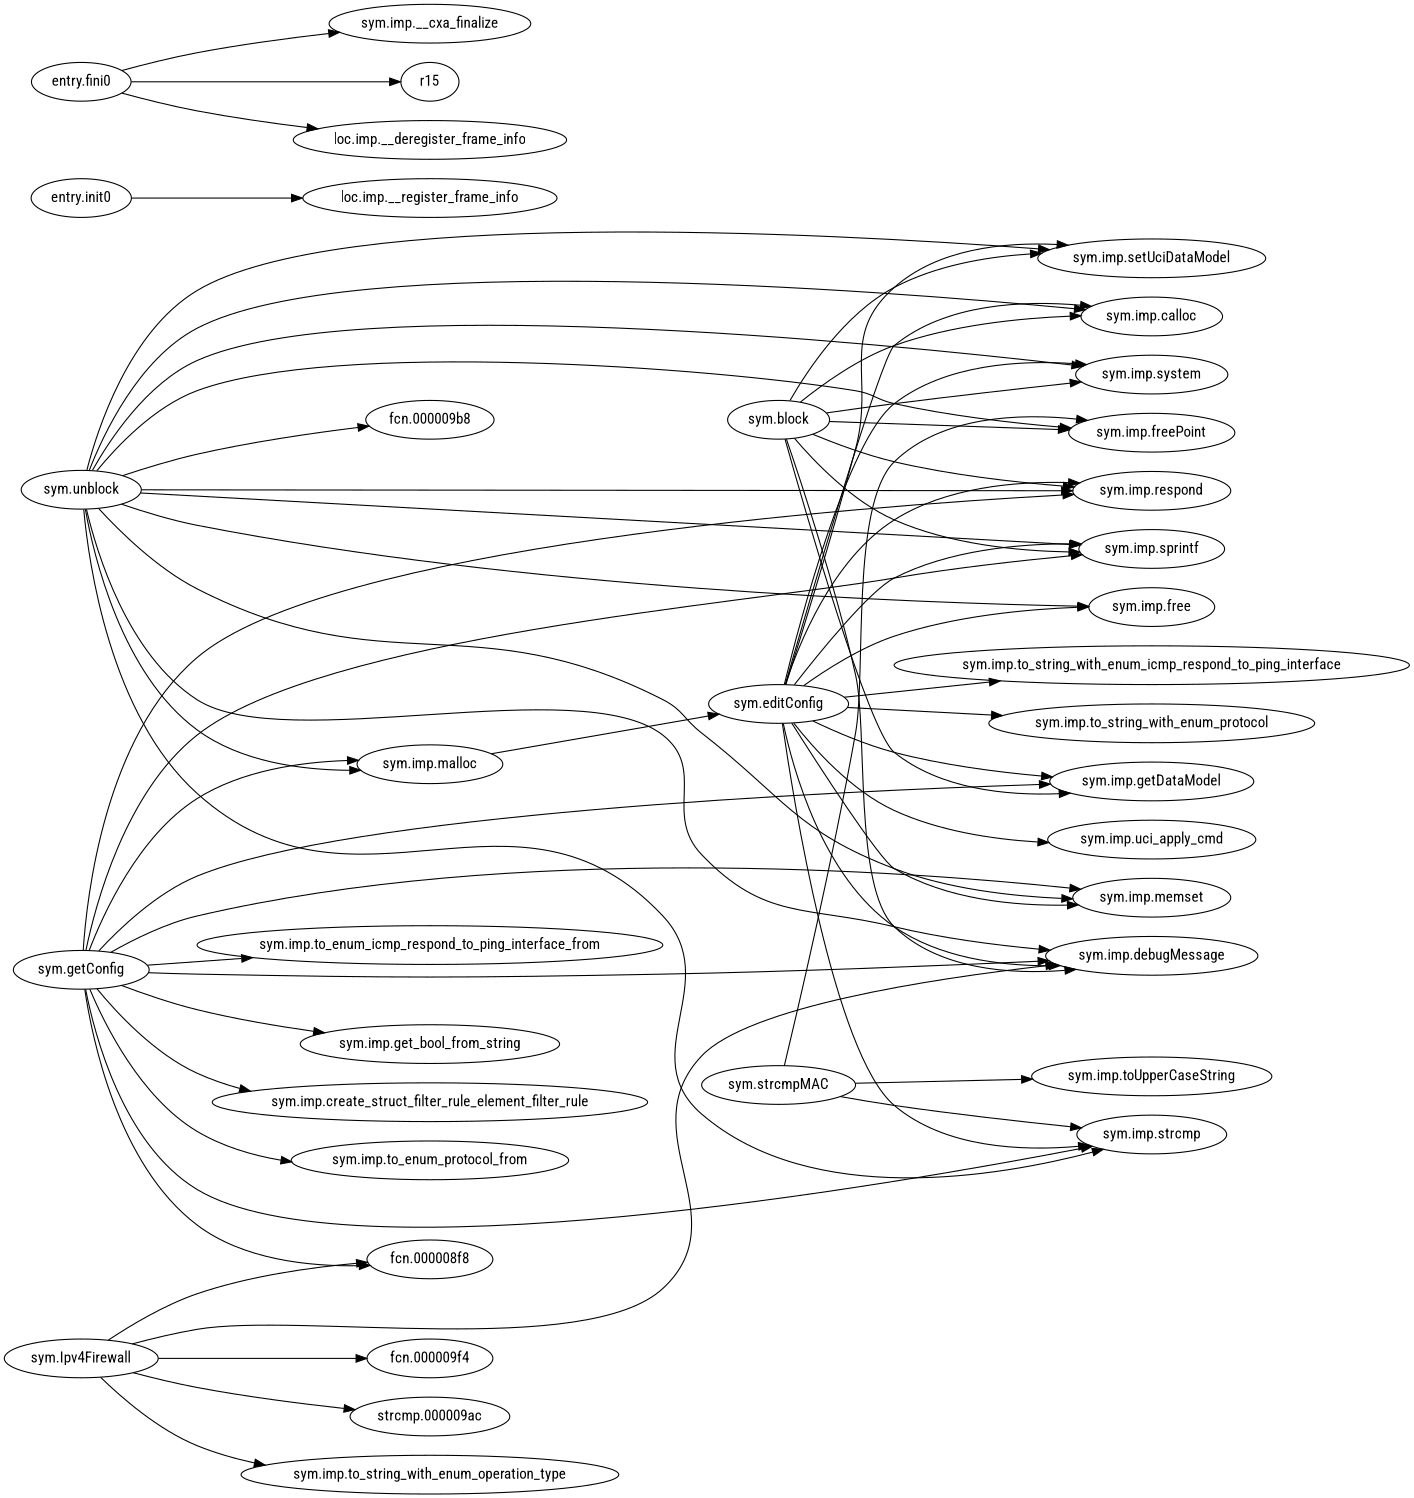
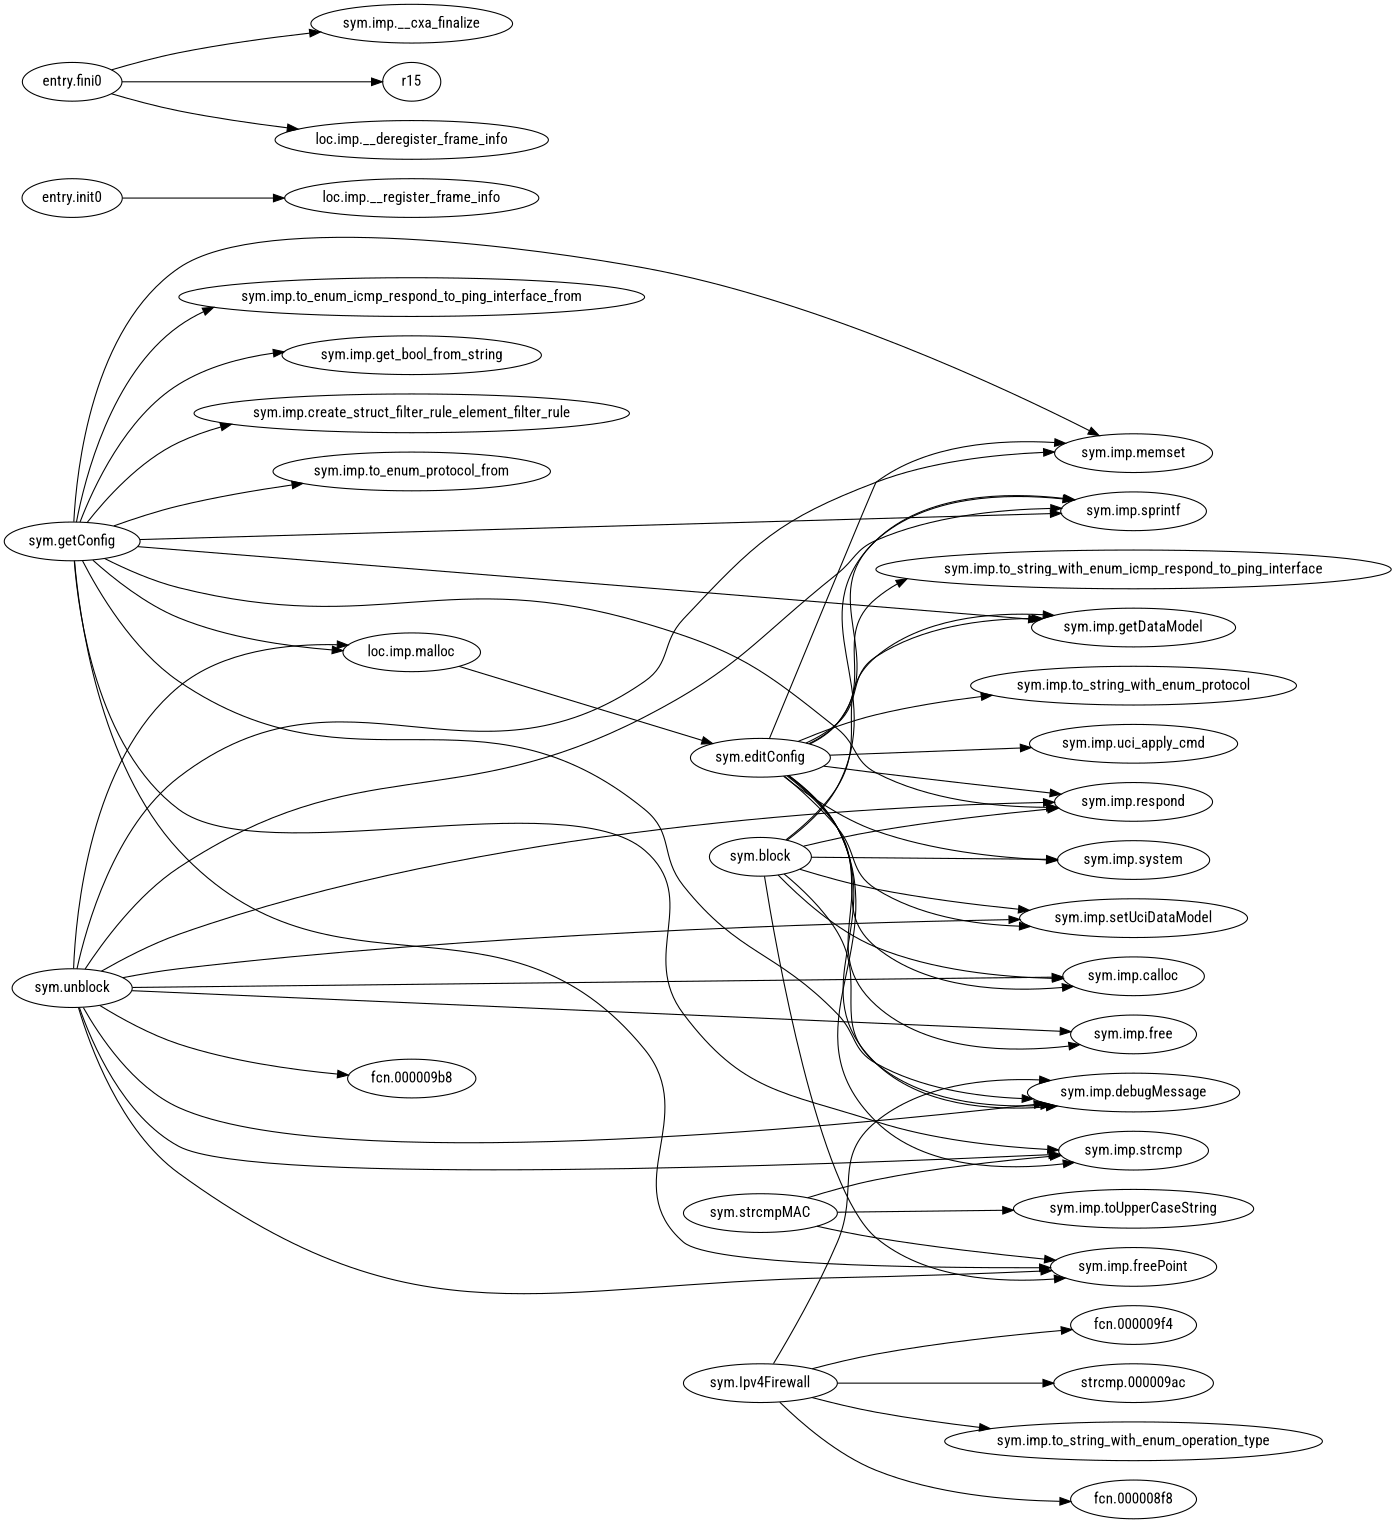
(556, 327) -> none
(430, 764) -> (412, 652)
(163, 1191) -> (537, 970)
